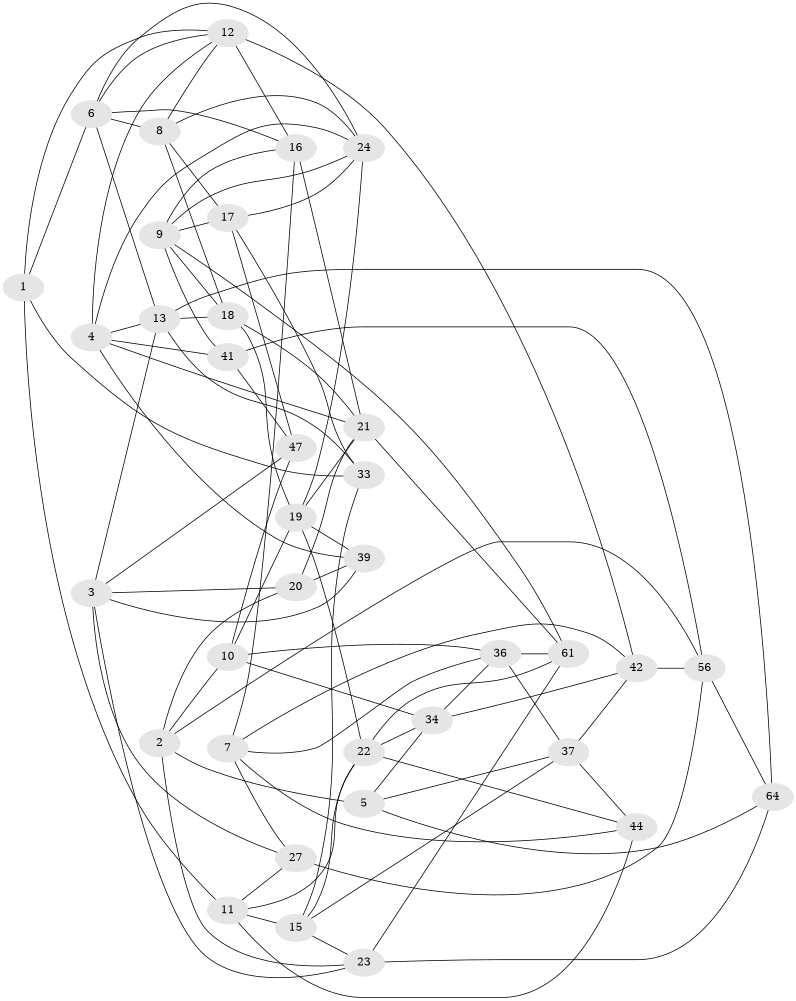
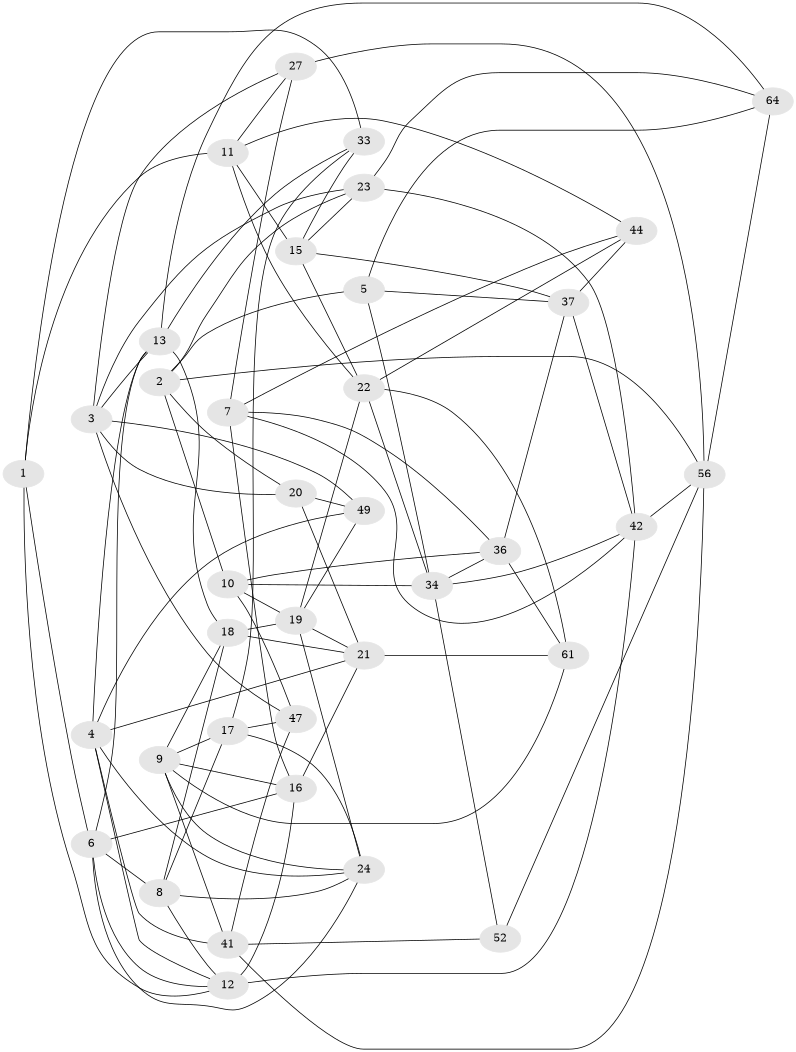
(364, 558) -> (364, 511)
(466, 808) -> (583, 276)
none -> (500, 939)
